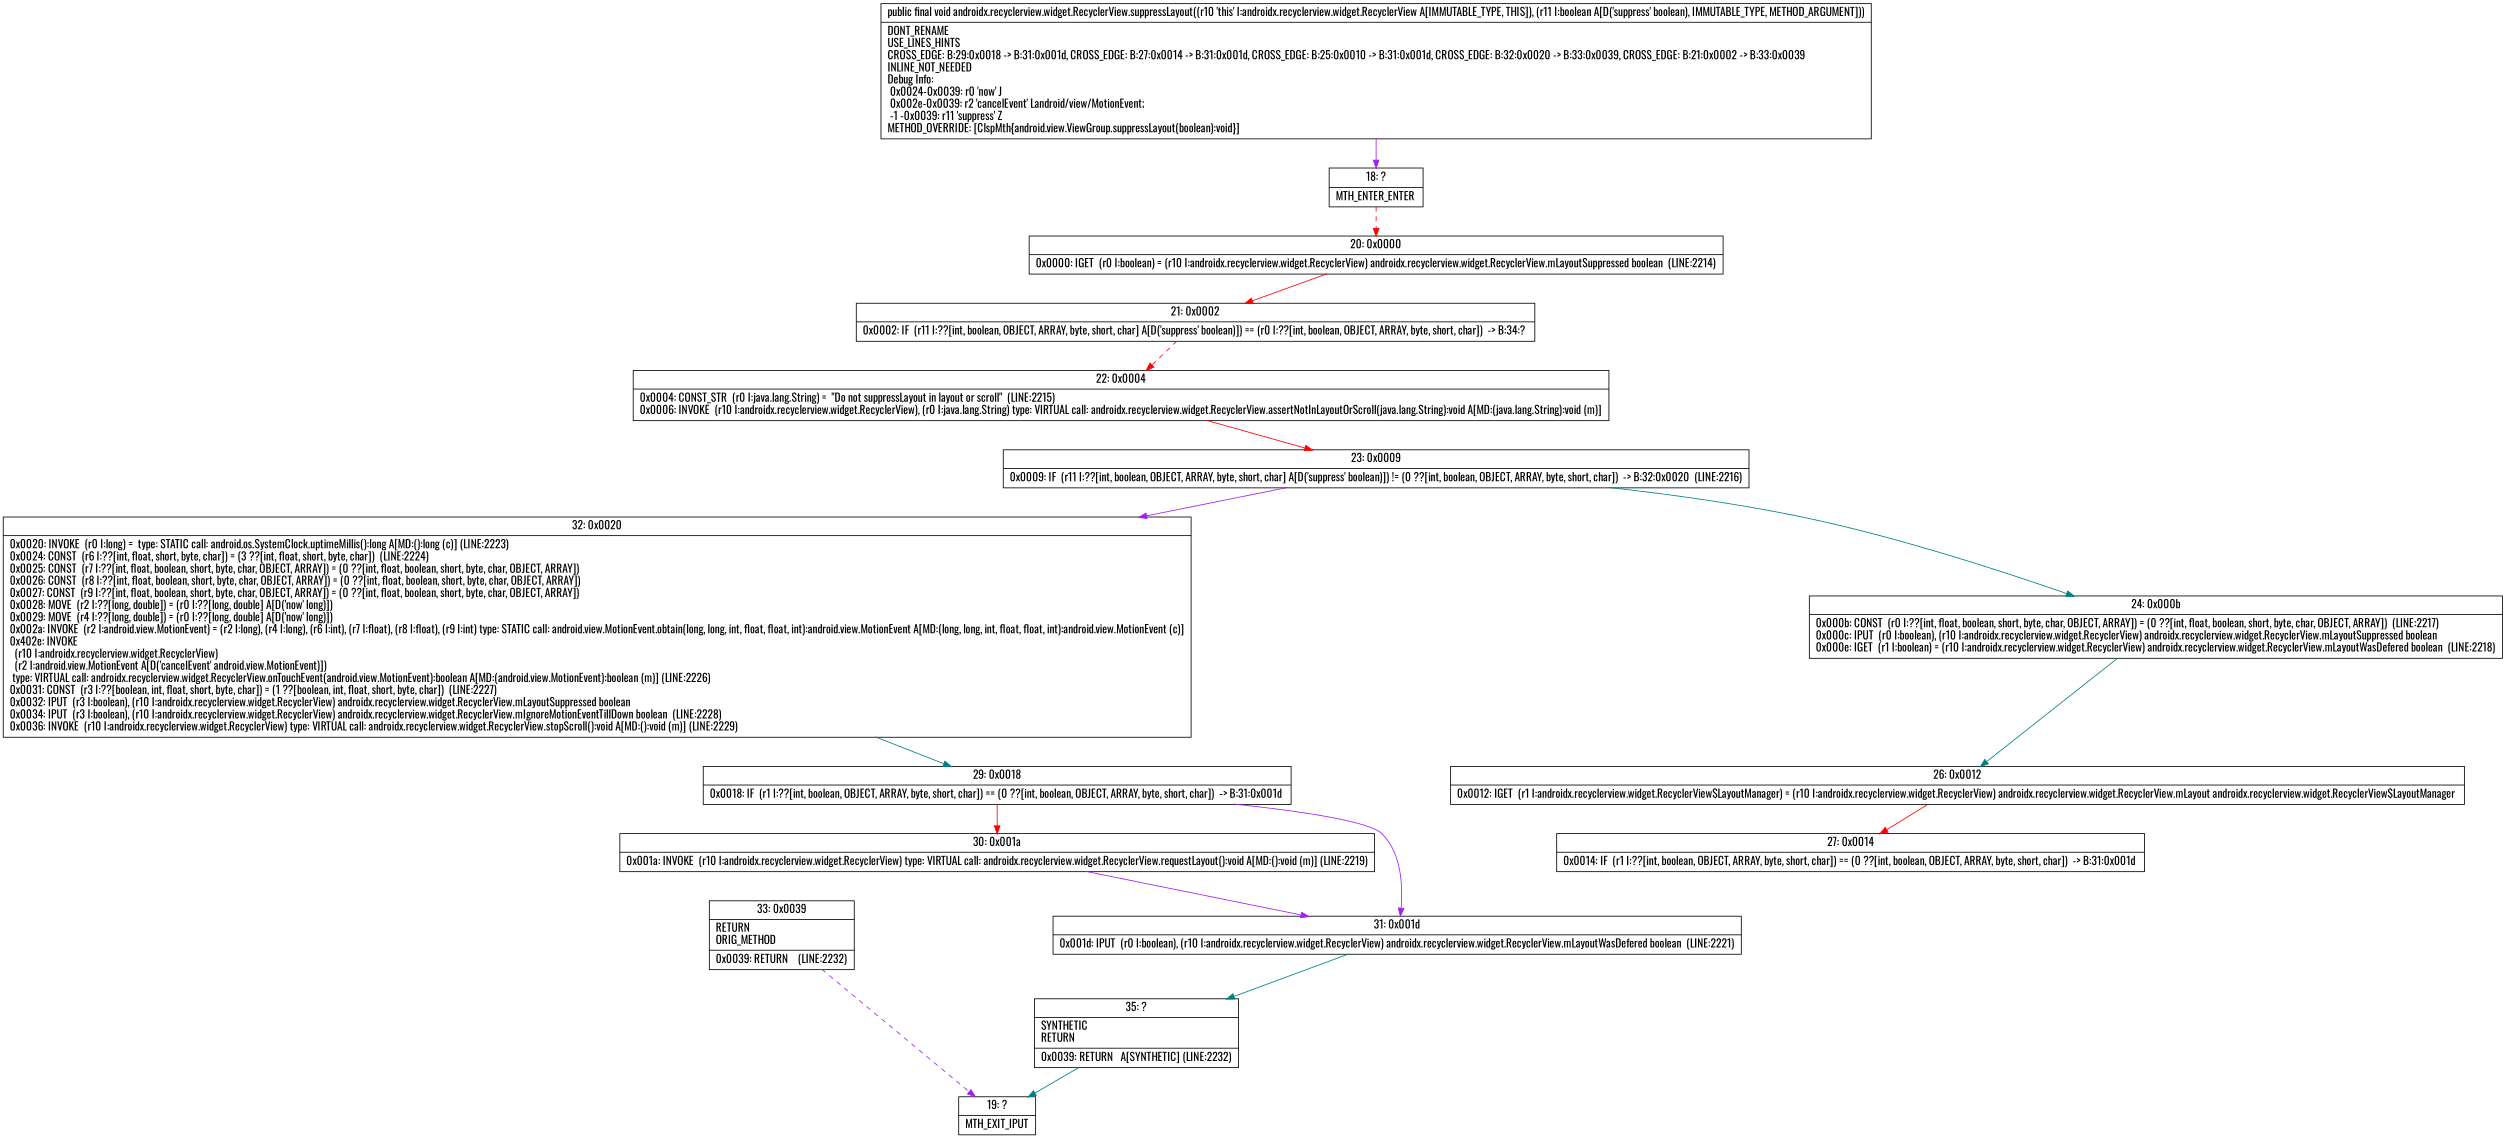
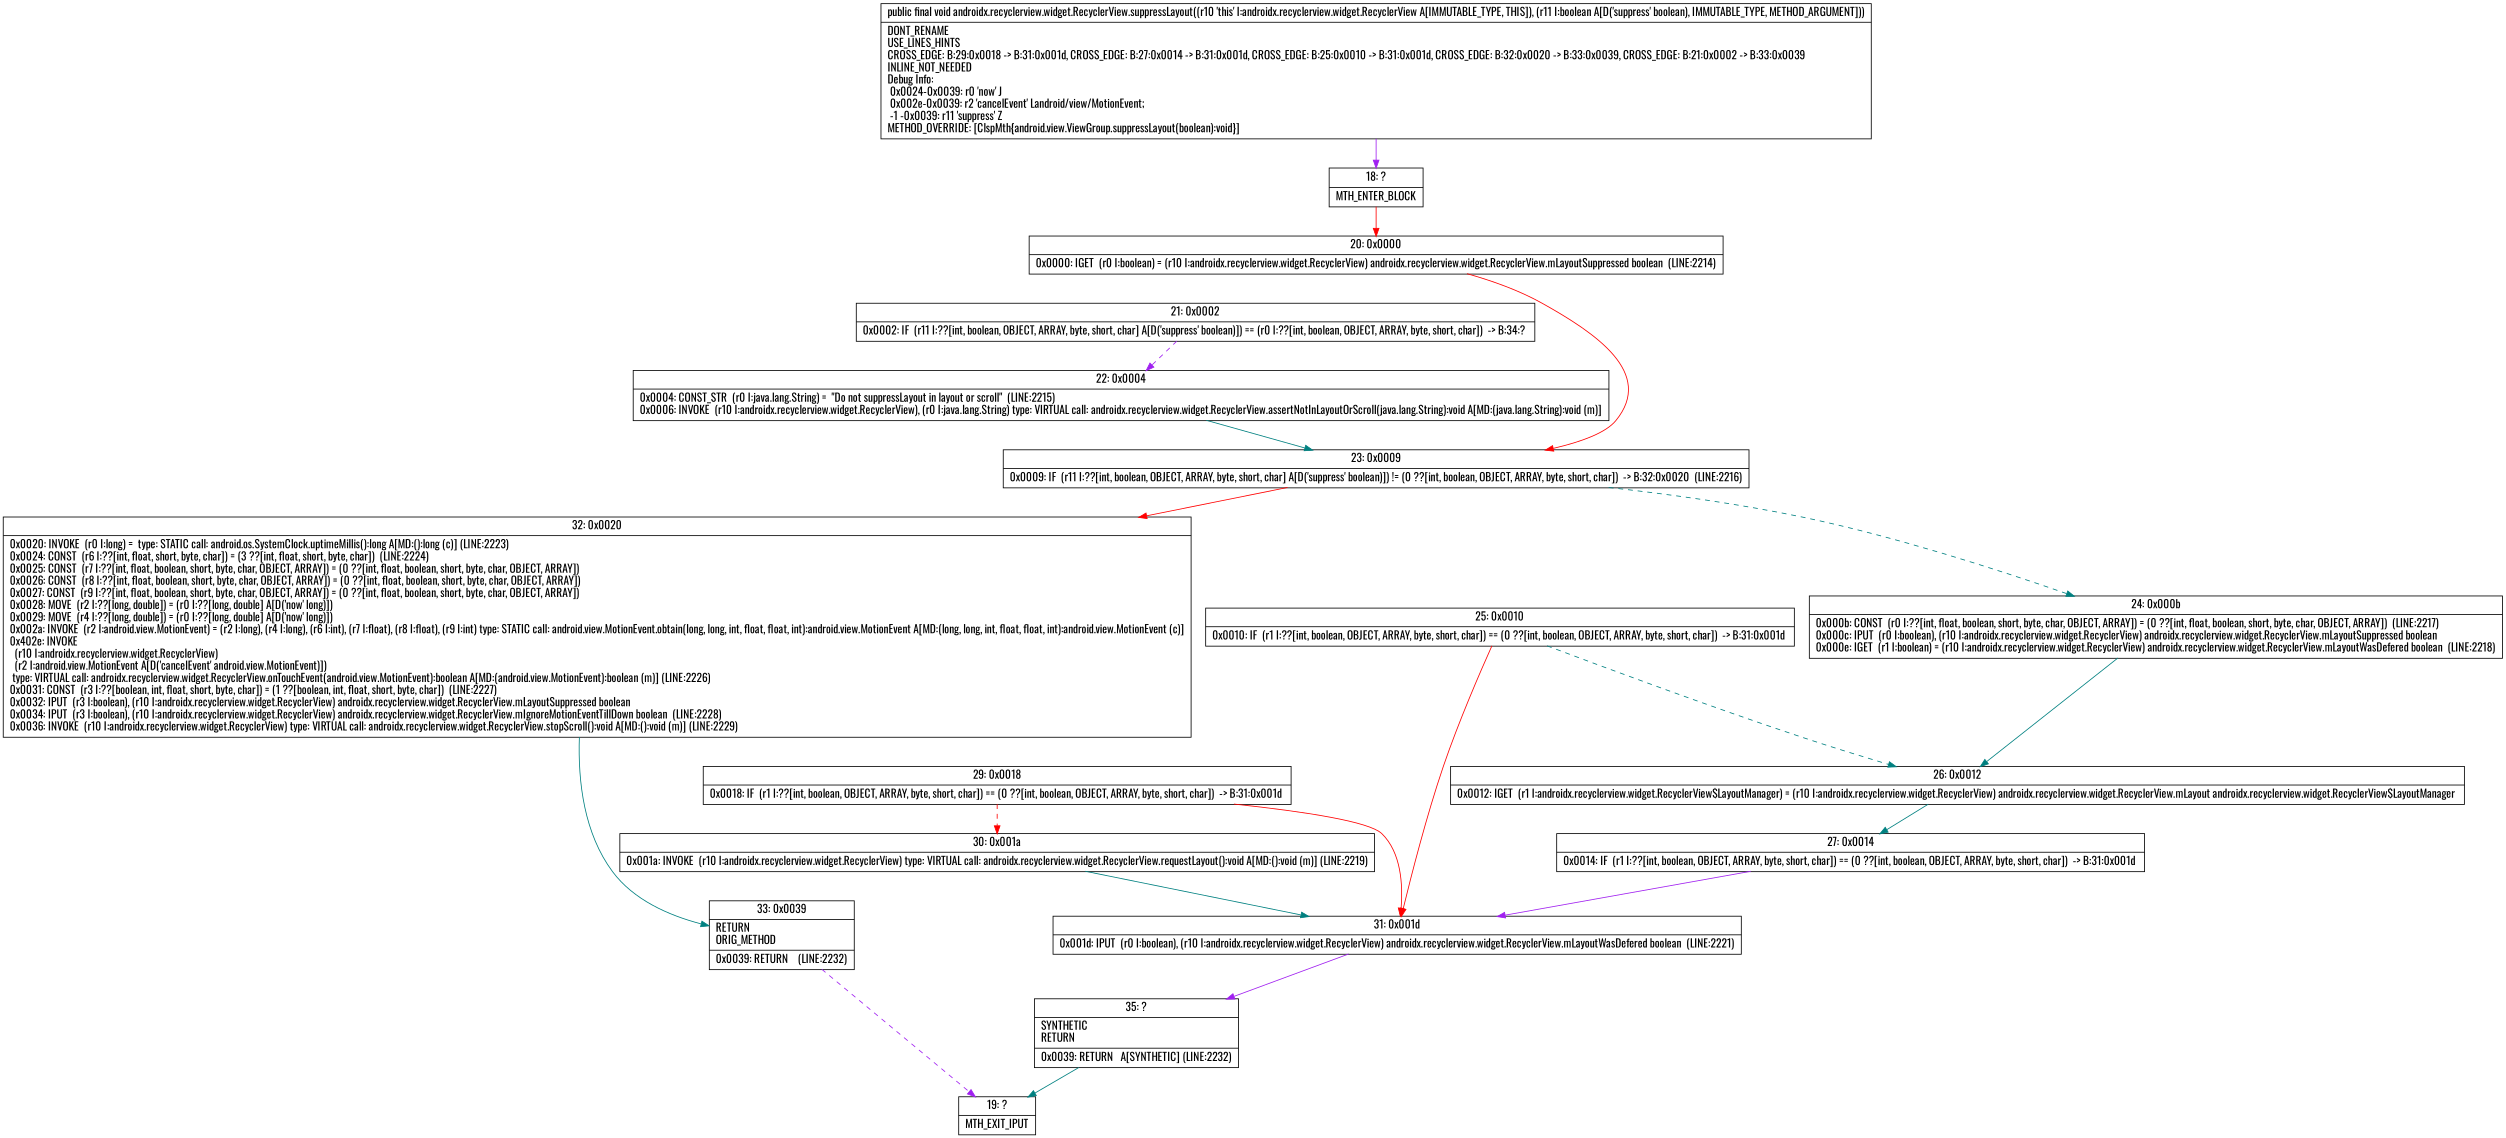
(1375, 197) -> (1376, 197)
(1376, 217) -> (1376, 217)
(1290, 287) -> (1604, 345)
(1164, 353) -> (1164, 353)
(1256, 434) -> (1256, 434)
(1217, 502) -> (1217, 502)
(1841, 526) -> (1841, 526)
none -> (1500, 627)
(909, 750) -> (603, 856)
(997, 815) -> (997, 815)
(1908, 817) -> (1908, 817)
(1348, 821) -> (1348, 821)
(1193, 893) -> (1193, 893)
none -> (1628, 893)
(1291, 975) -> (1291, 975)
